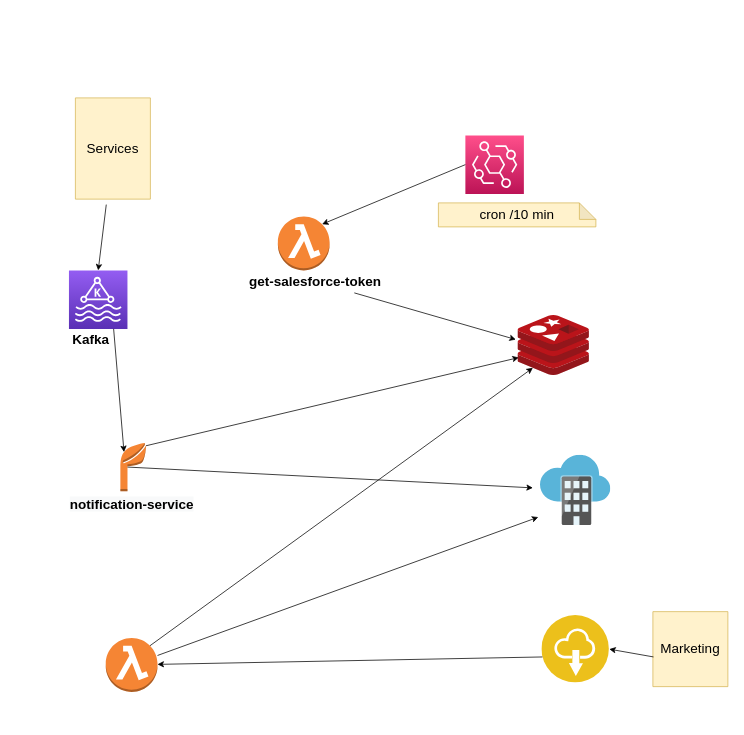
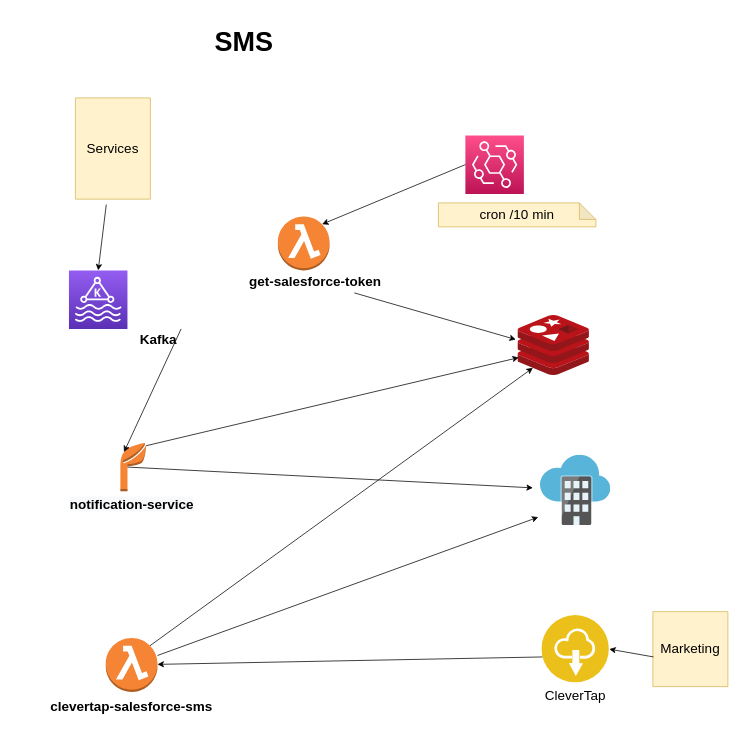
none -> (245, 42)
(91, 340) -> (159, 340)
none -> (576, 696)
none -> (132, 707)
